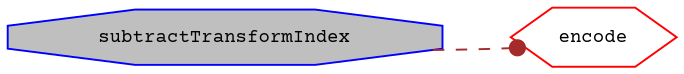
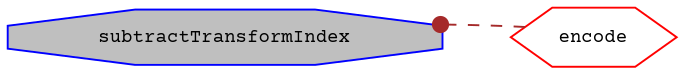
(471, 49) -> (487, 25)
